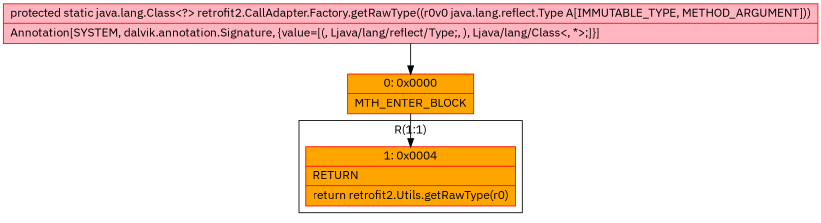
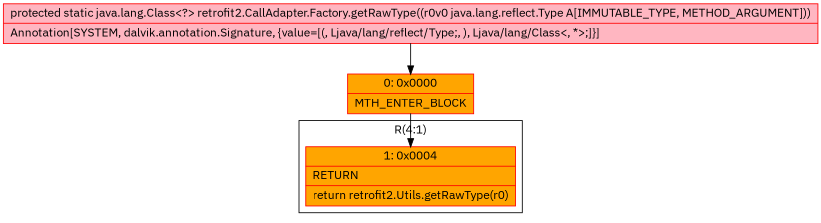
(411, 130) -> (411, 130)
